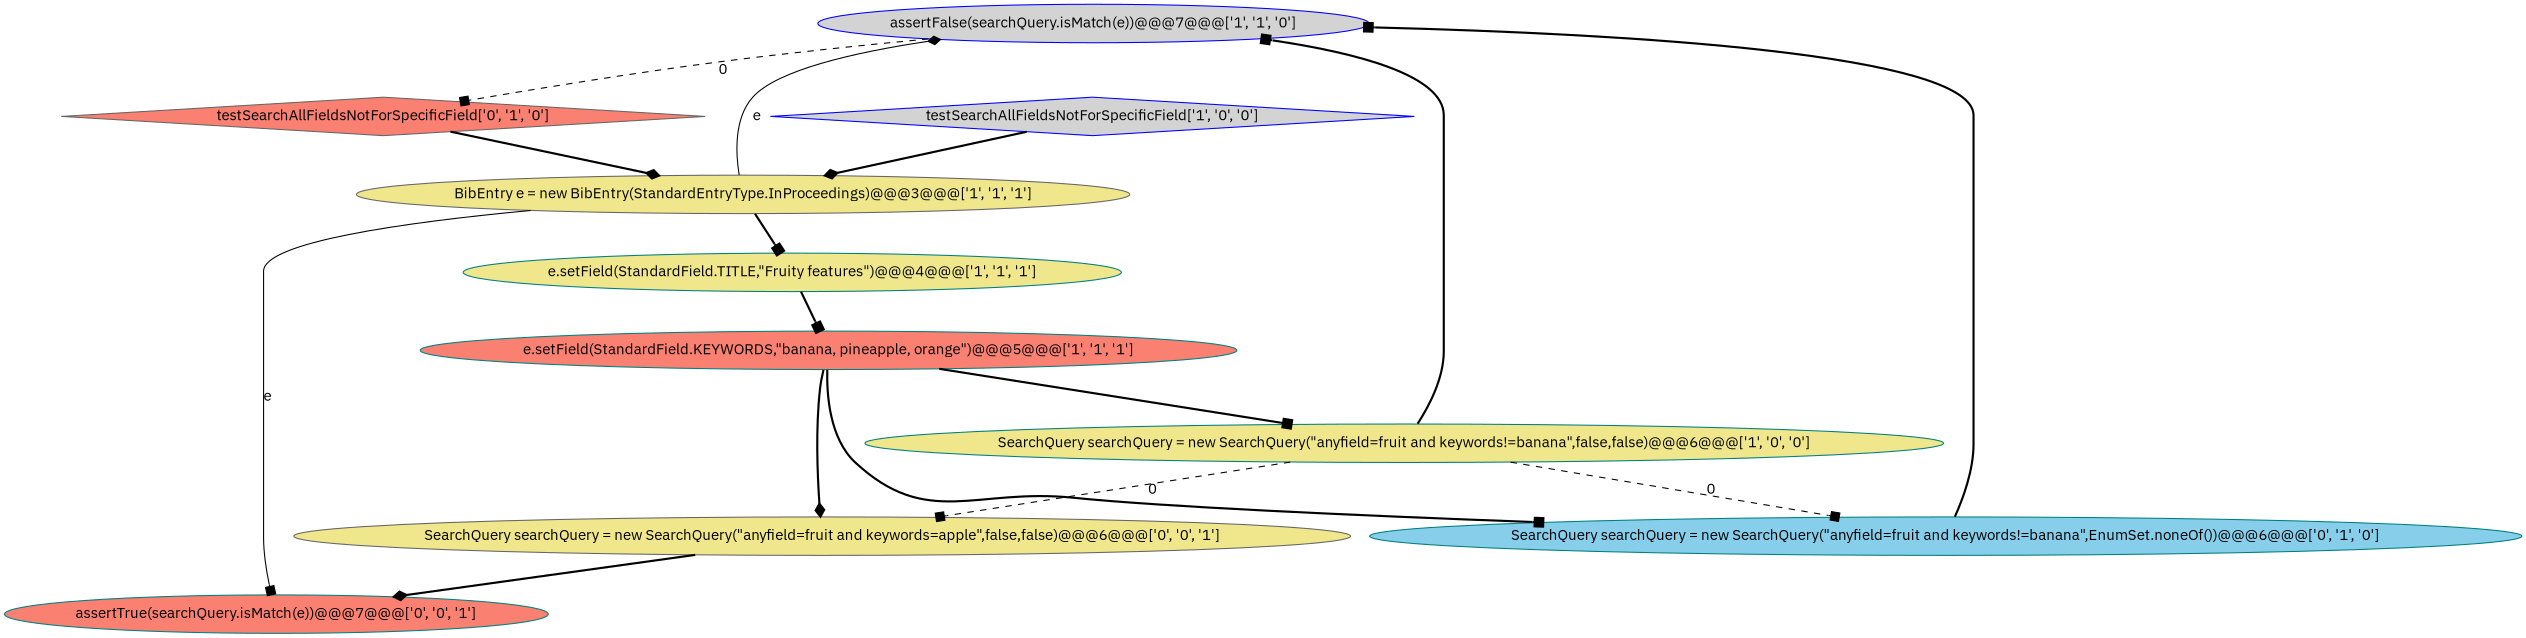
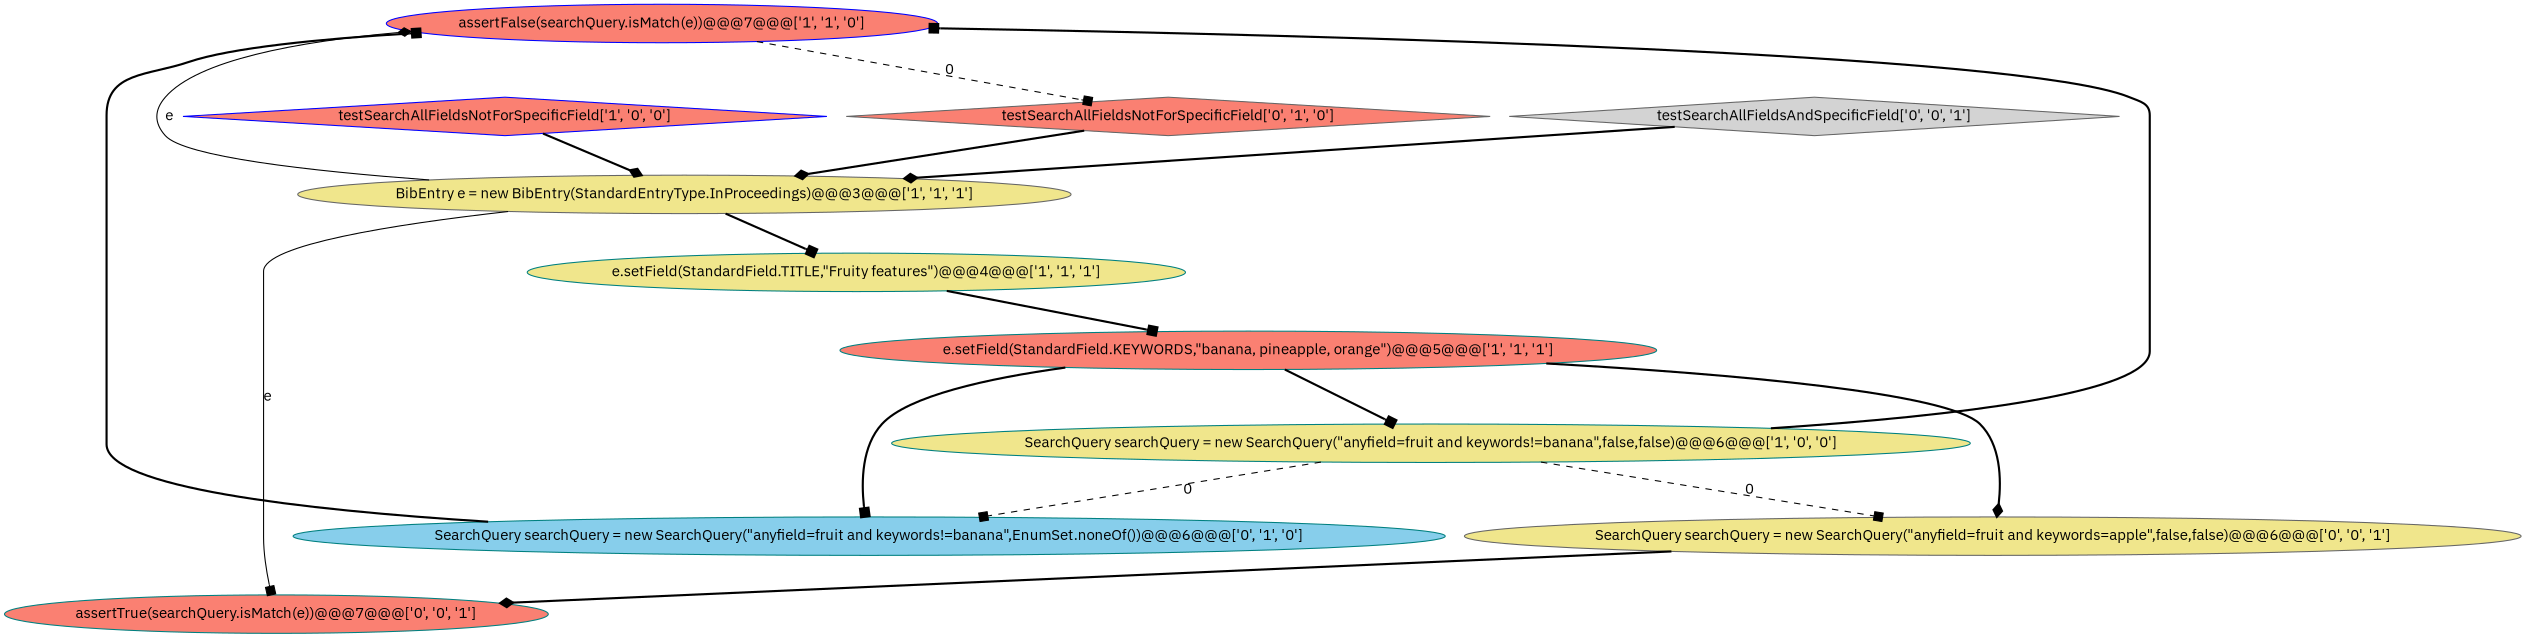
(1093, 23) -> (662, 23)
(1092, 116) -> (505, 116)
none -> (1814, 116)
